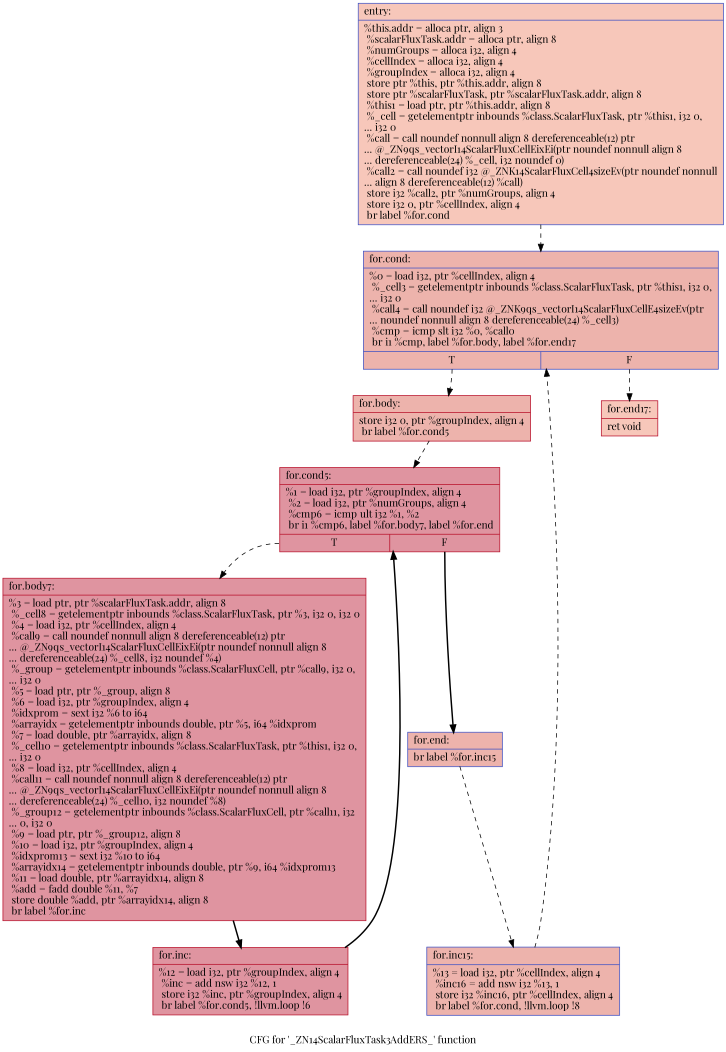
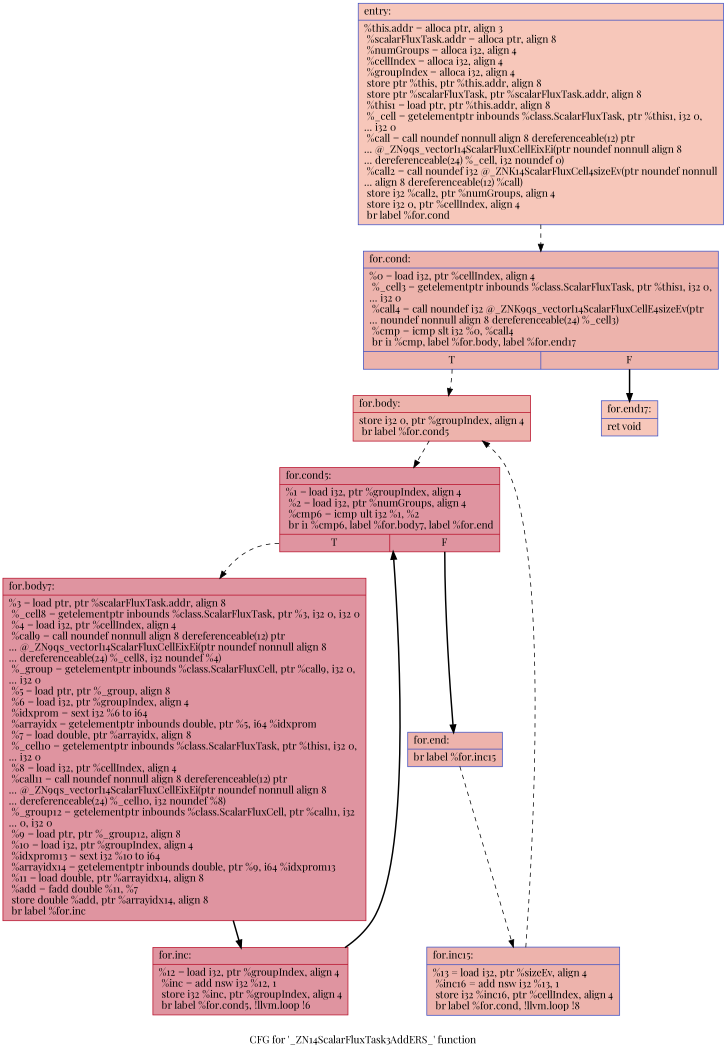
(442, 331) -> (441, 331)
(630, 381) -> (630, 381)
(630, 418) -> (630, 418)
(558, 662) -> (535, 692)
(517, 973) -> (510, 973)
